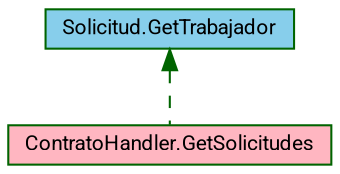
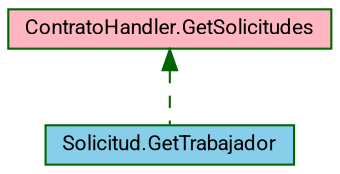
(170, 98) -> (170, 98)
